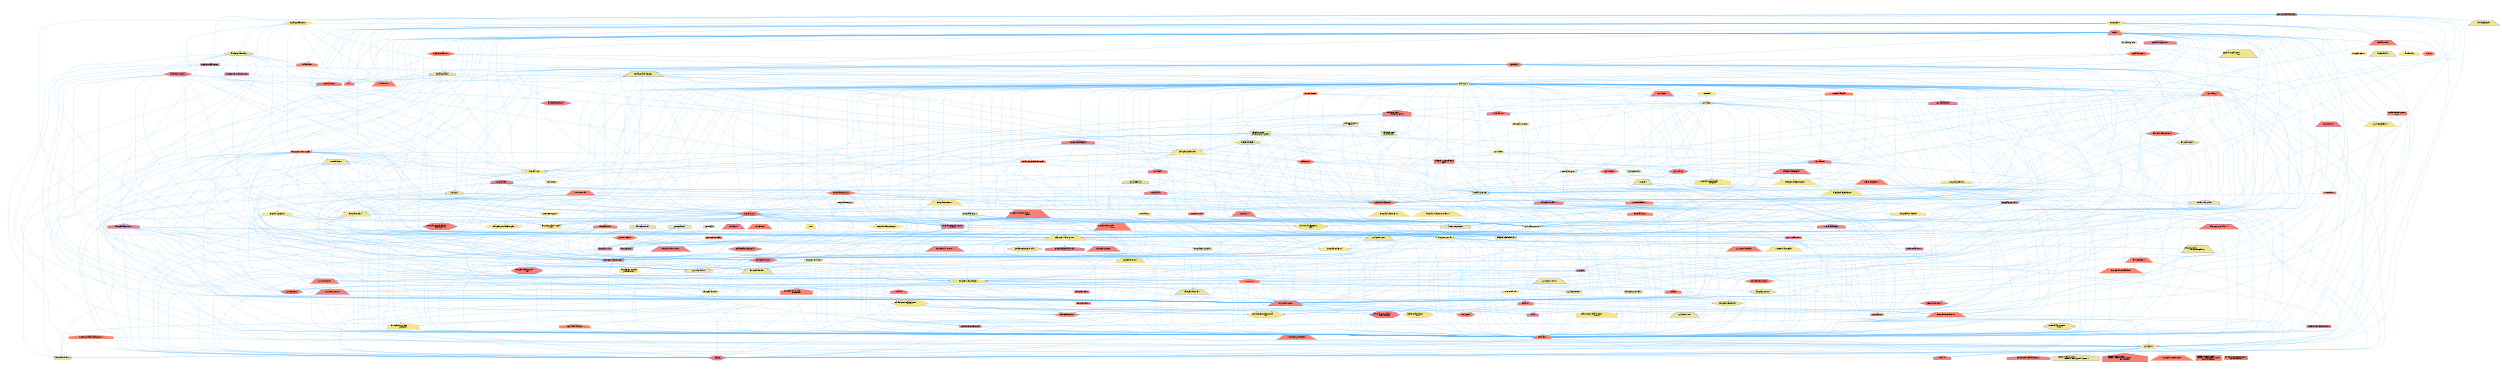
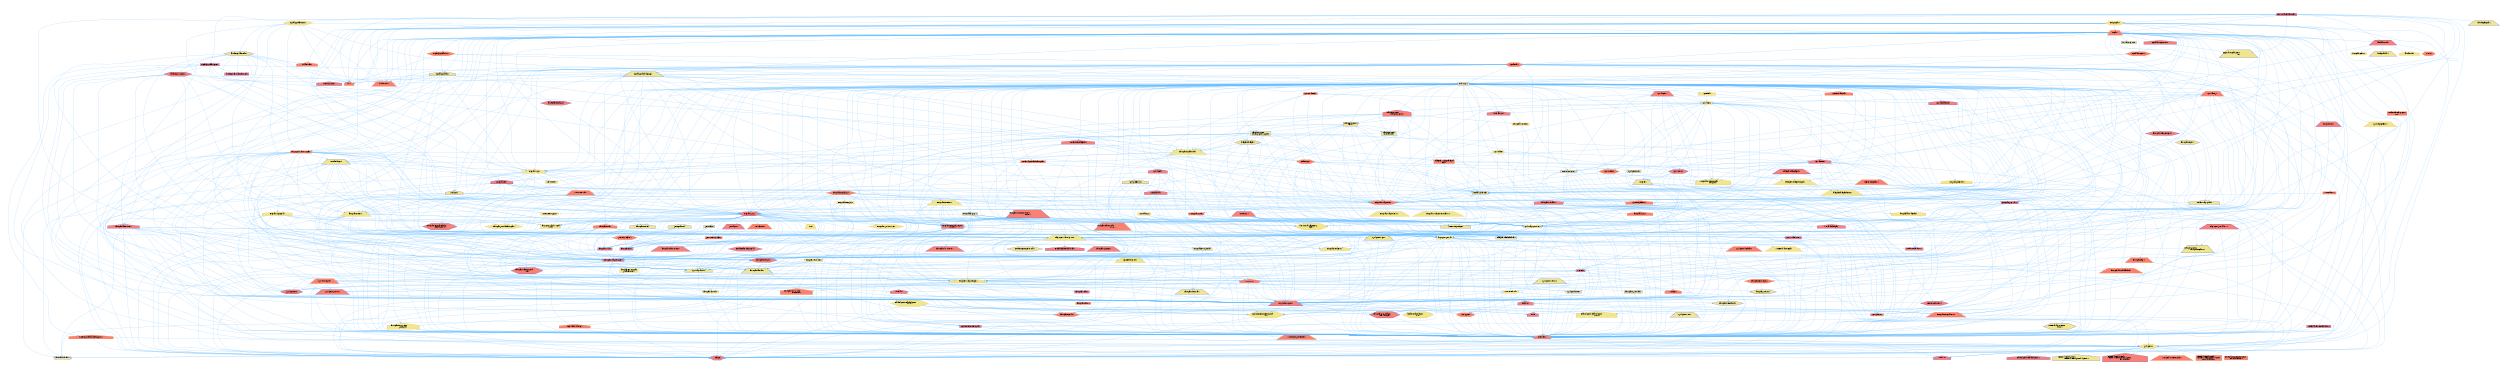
(886, 227) -> (886, 227)
